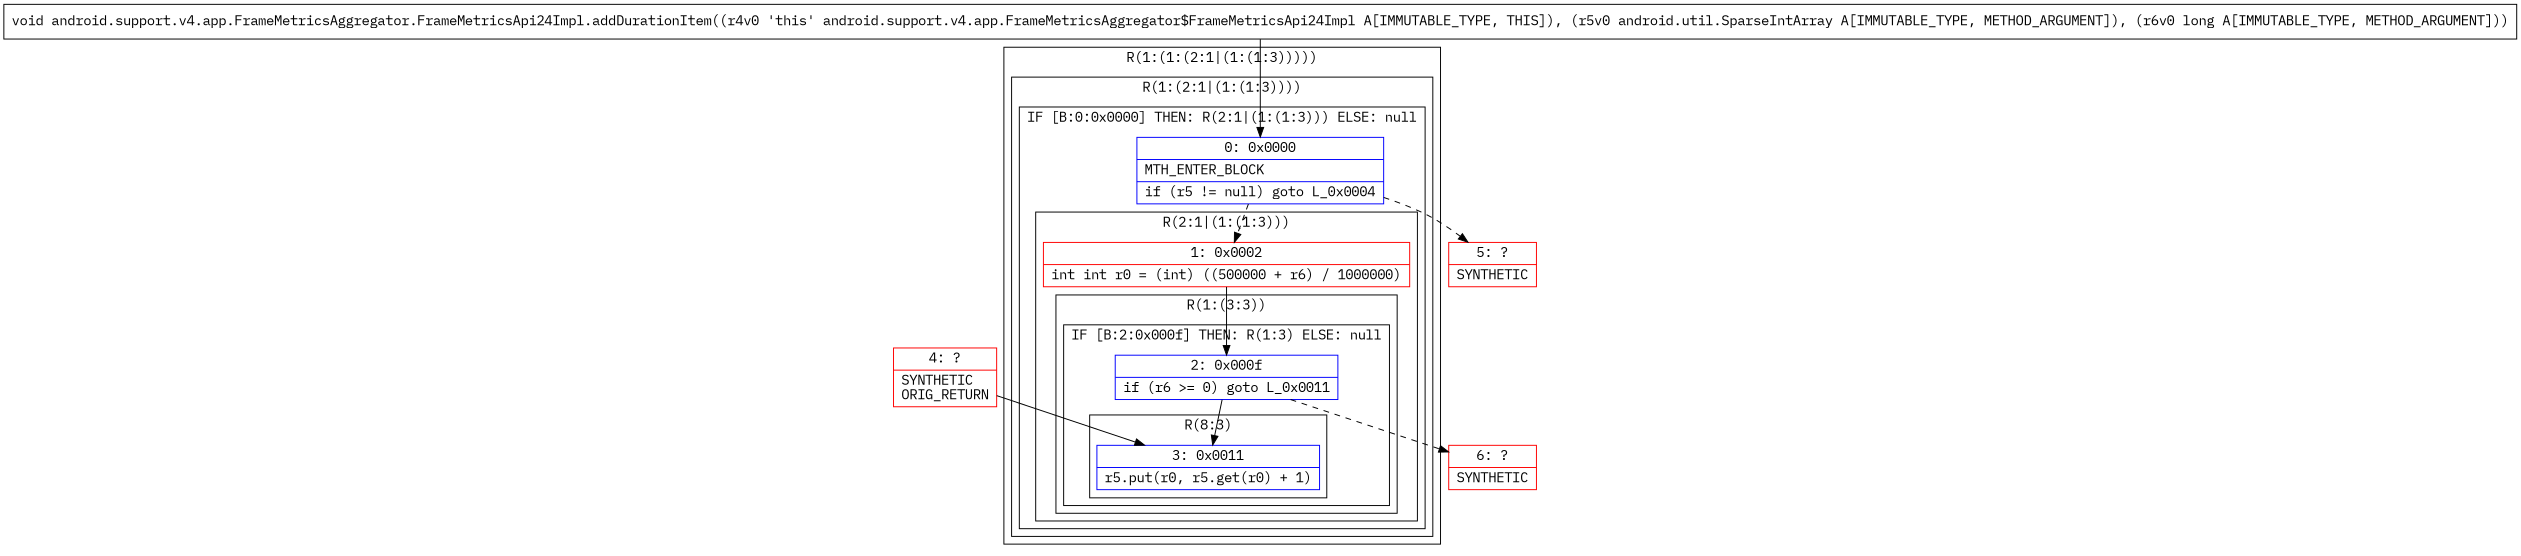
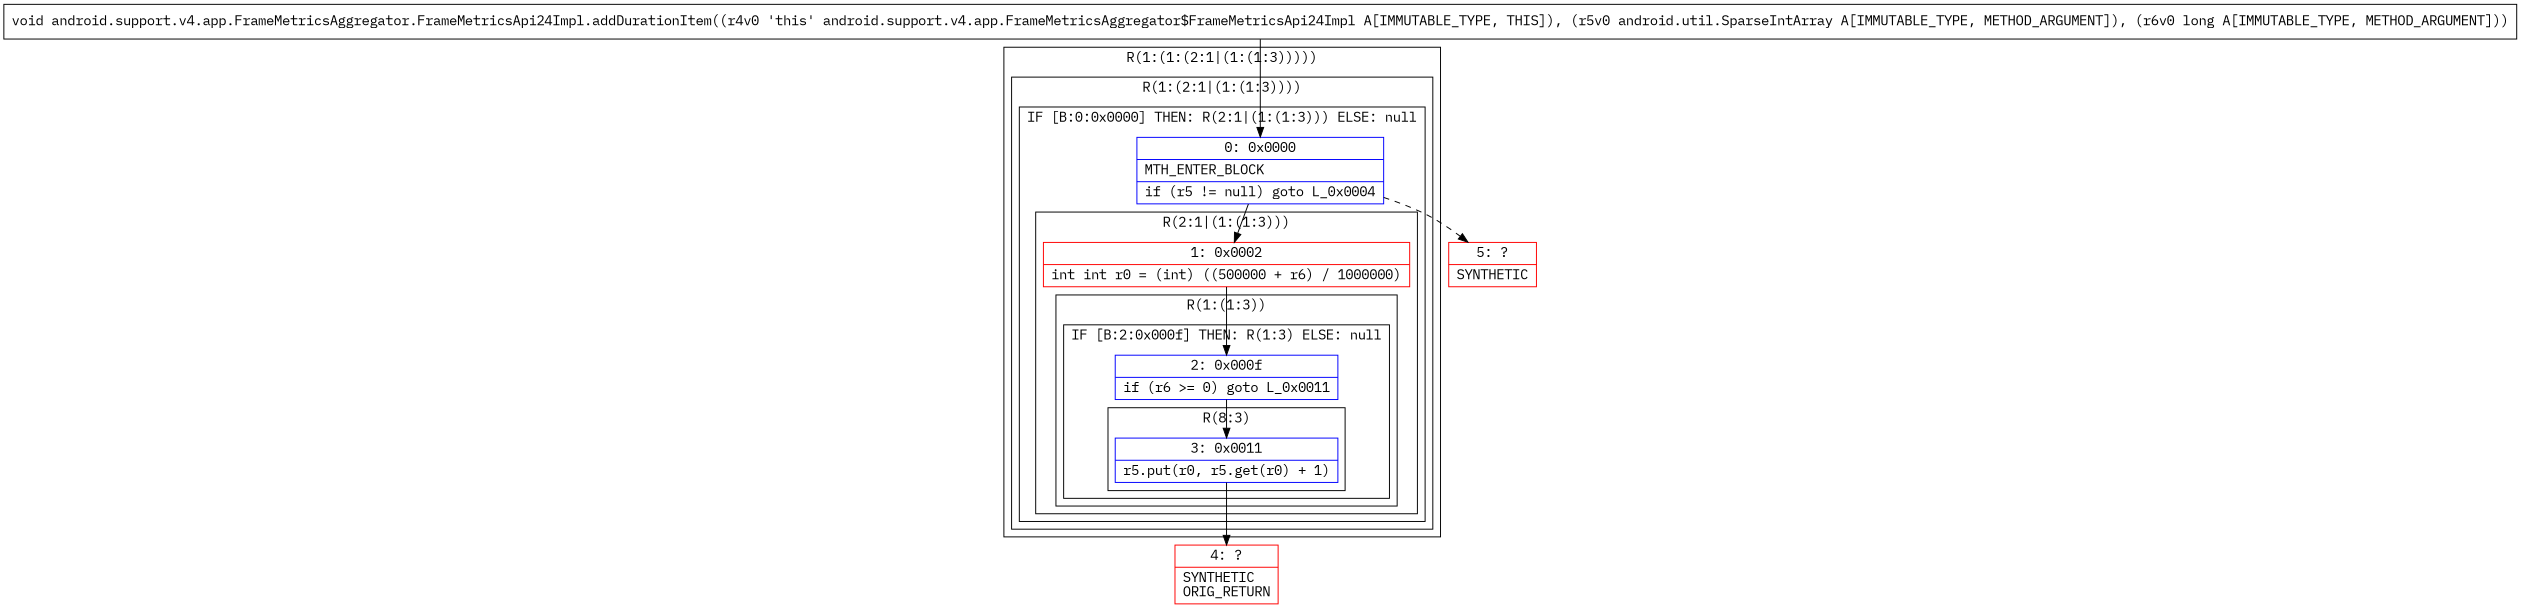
(1243, 219) -> (1243, 219)
(1227, 306) -> (1227, 306)
(1070, 420) -> (1227, 509)
(1493, 467) -> none
